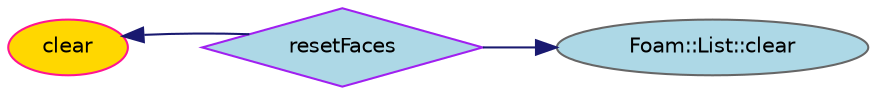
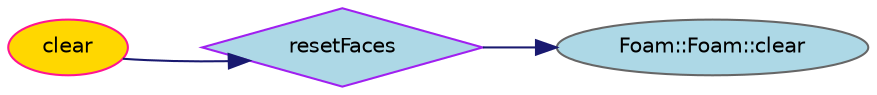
(197, 34) -> (176, 61)
(713, 47) -> (713, 47)
